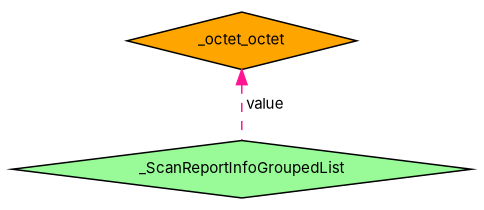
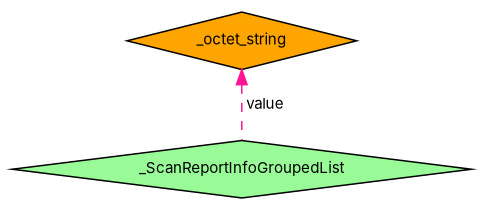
(242, 41) -> (242, 41)
